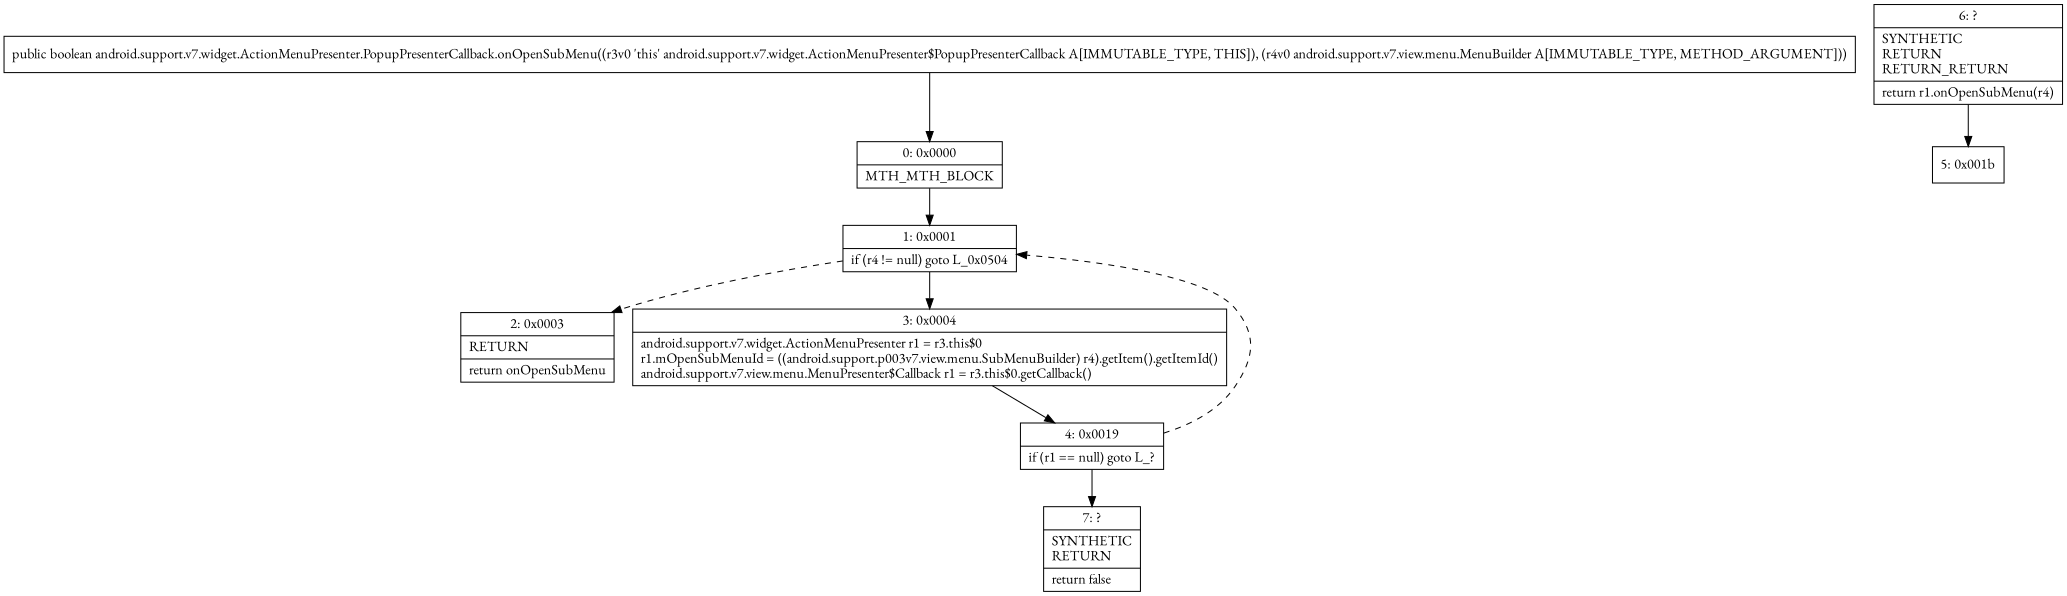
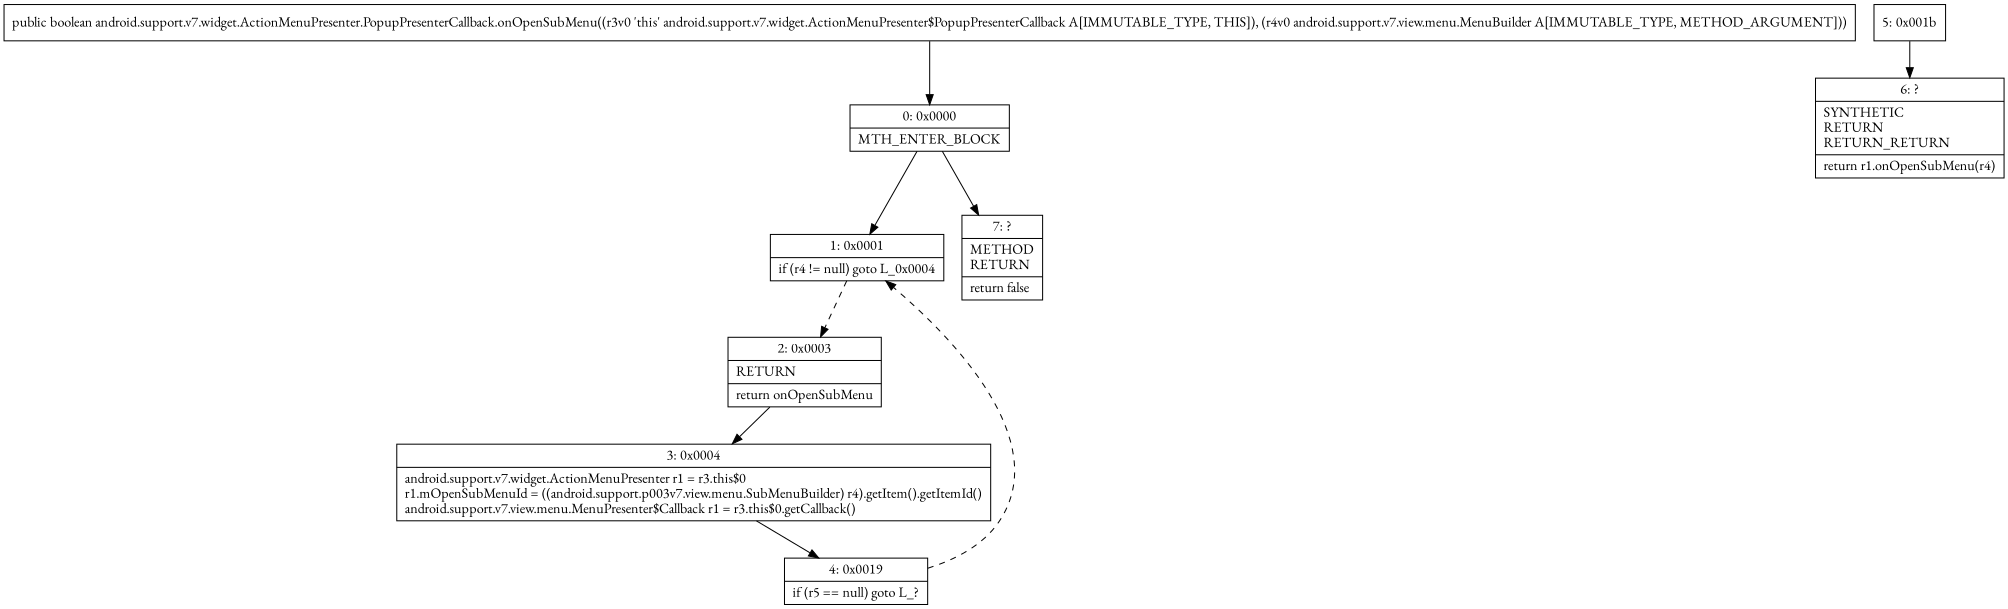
(1968, 120) -> (1910, 54)
(930, 176) -> (930, 139)
(930, 260) -> (857, 269)
(930, 285) -> (755, 422)
(1092, 457) -> (856, 592)
(1092, 483) -> (958, 179)
(1092, 541) -> (1002, 250)
